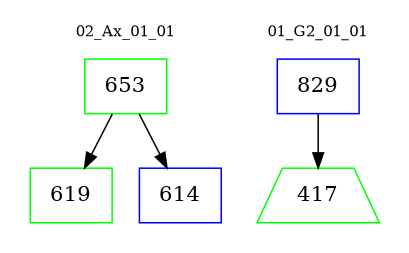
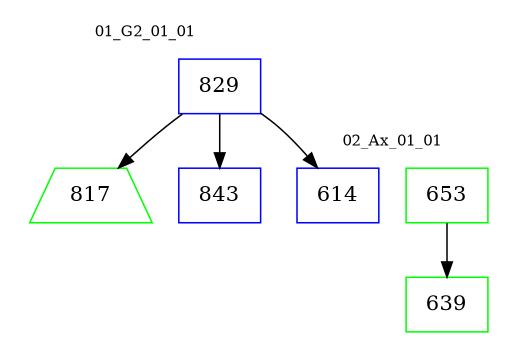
(150, 134) -> (294, 142)
(71, 195) -> (447, 305)
none -> (220, 195)
(318, 195) -> (91, 195)
